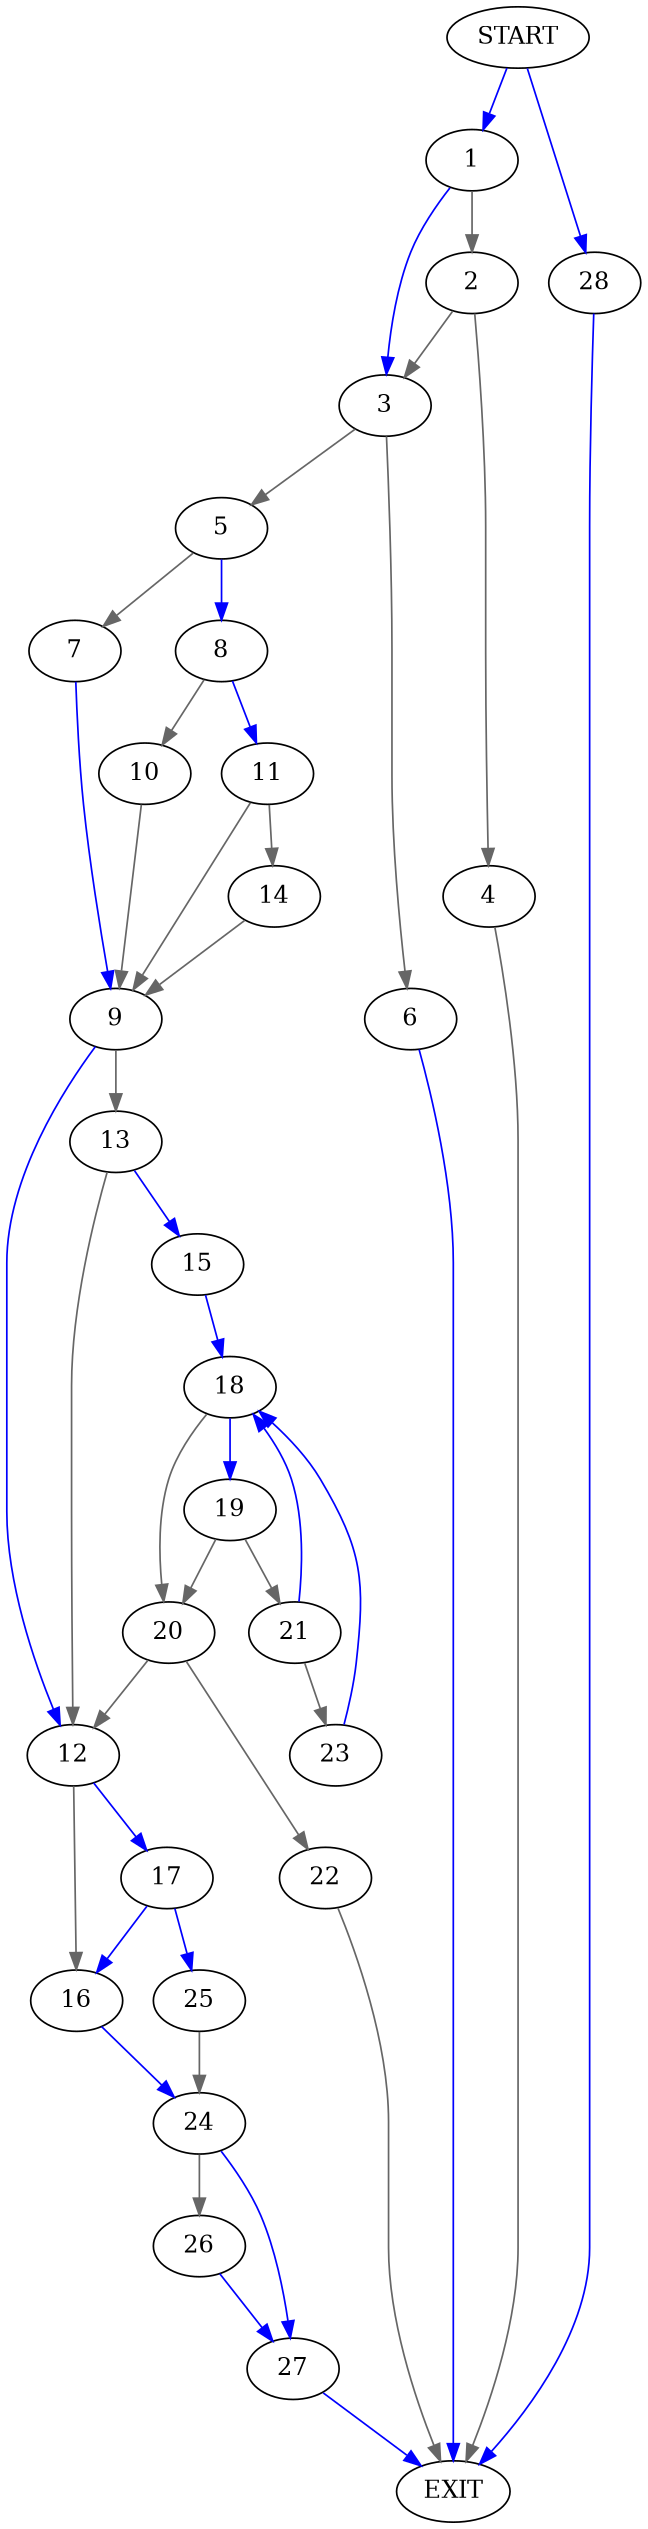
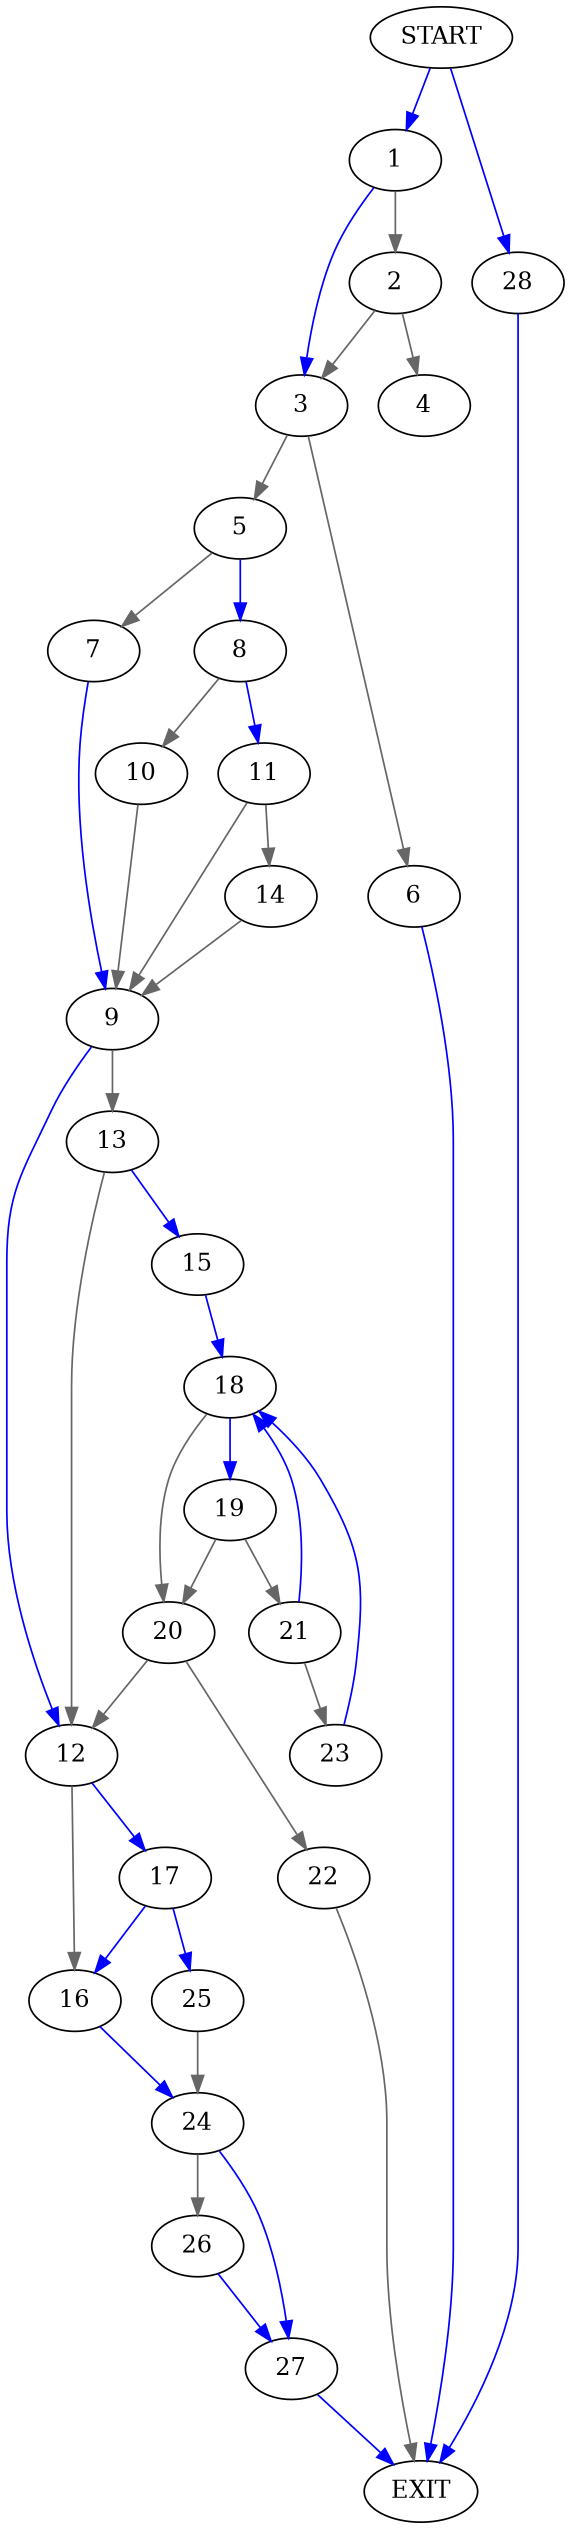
(518, 1688) -> none
